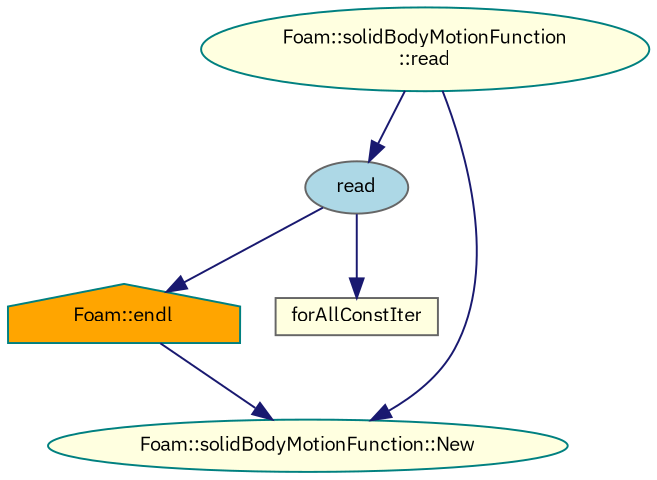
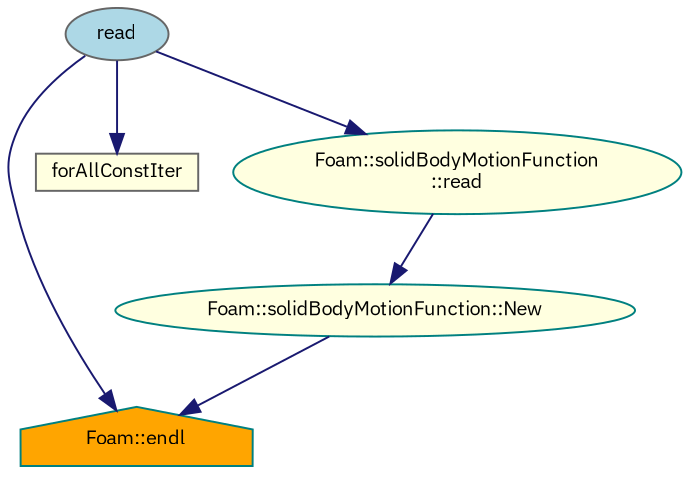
(392, 117) -> (251, 89)
(208, 376) -> (264, 371)
